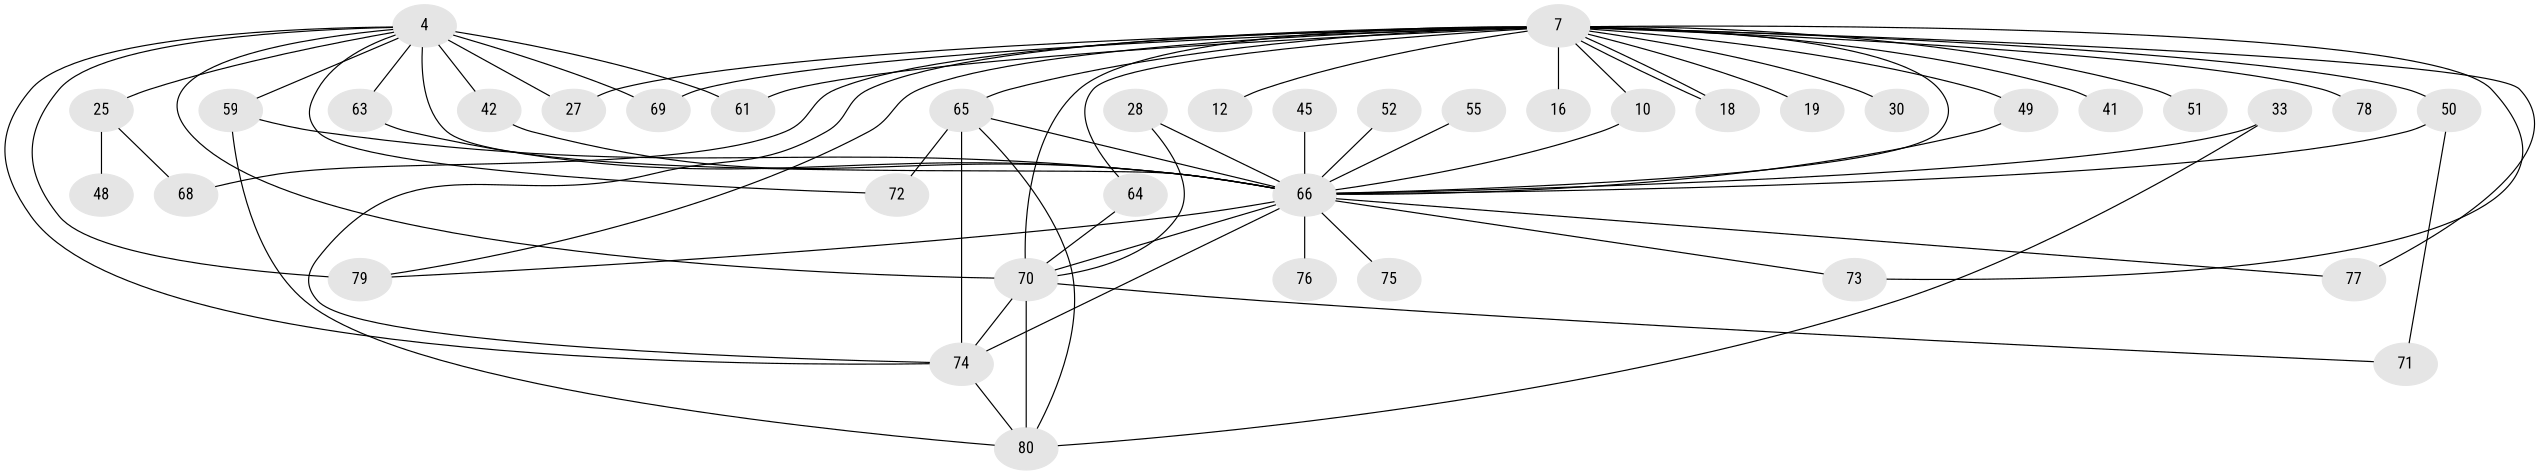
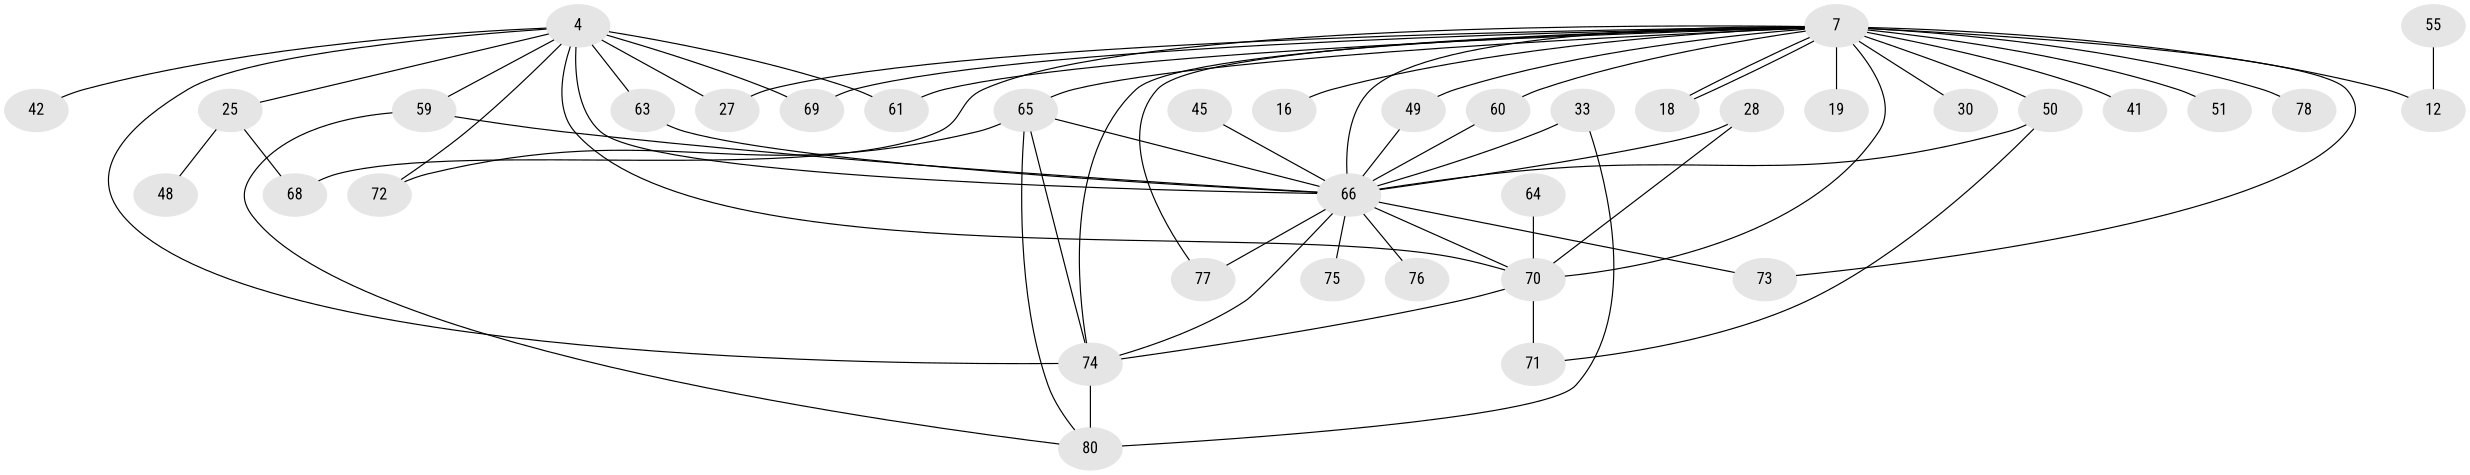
(1178, 64) -> none
(1389, 110) -> none
(1643, 110) -> (1498, 110)
(1389, 153) -> (2433, 68)
(892, 167) -> none
(360, 280) -> none
(1026, 364) -> none
